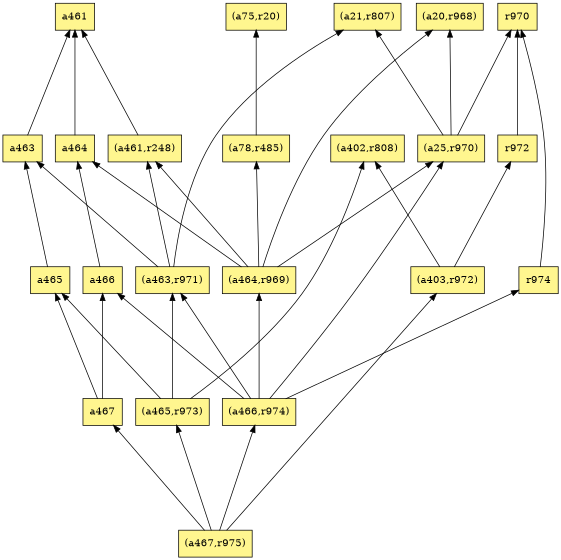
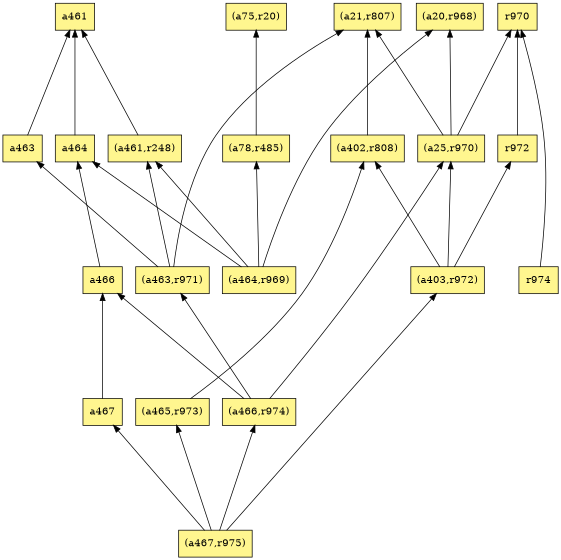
none -> (368, 94)
(352, 216) -> (449, 218)
(50, 280) -> none
(399, 346) -> none
(172, 350) -> none
(259, 350) -> none
